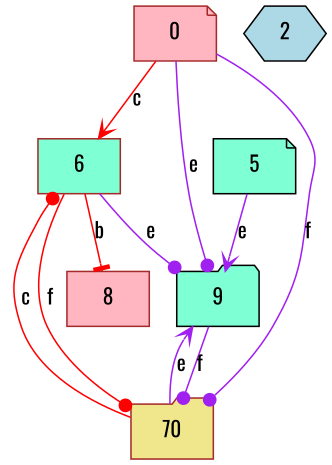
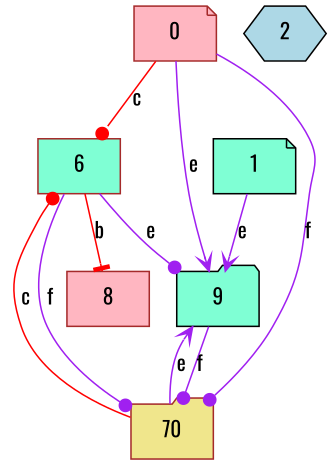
(132, 94) -> (132, 94)
(184, 161) -> (184, 161)
(255, 166) -> (255, 166)
(42, 312) -> (42, 312)
